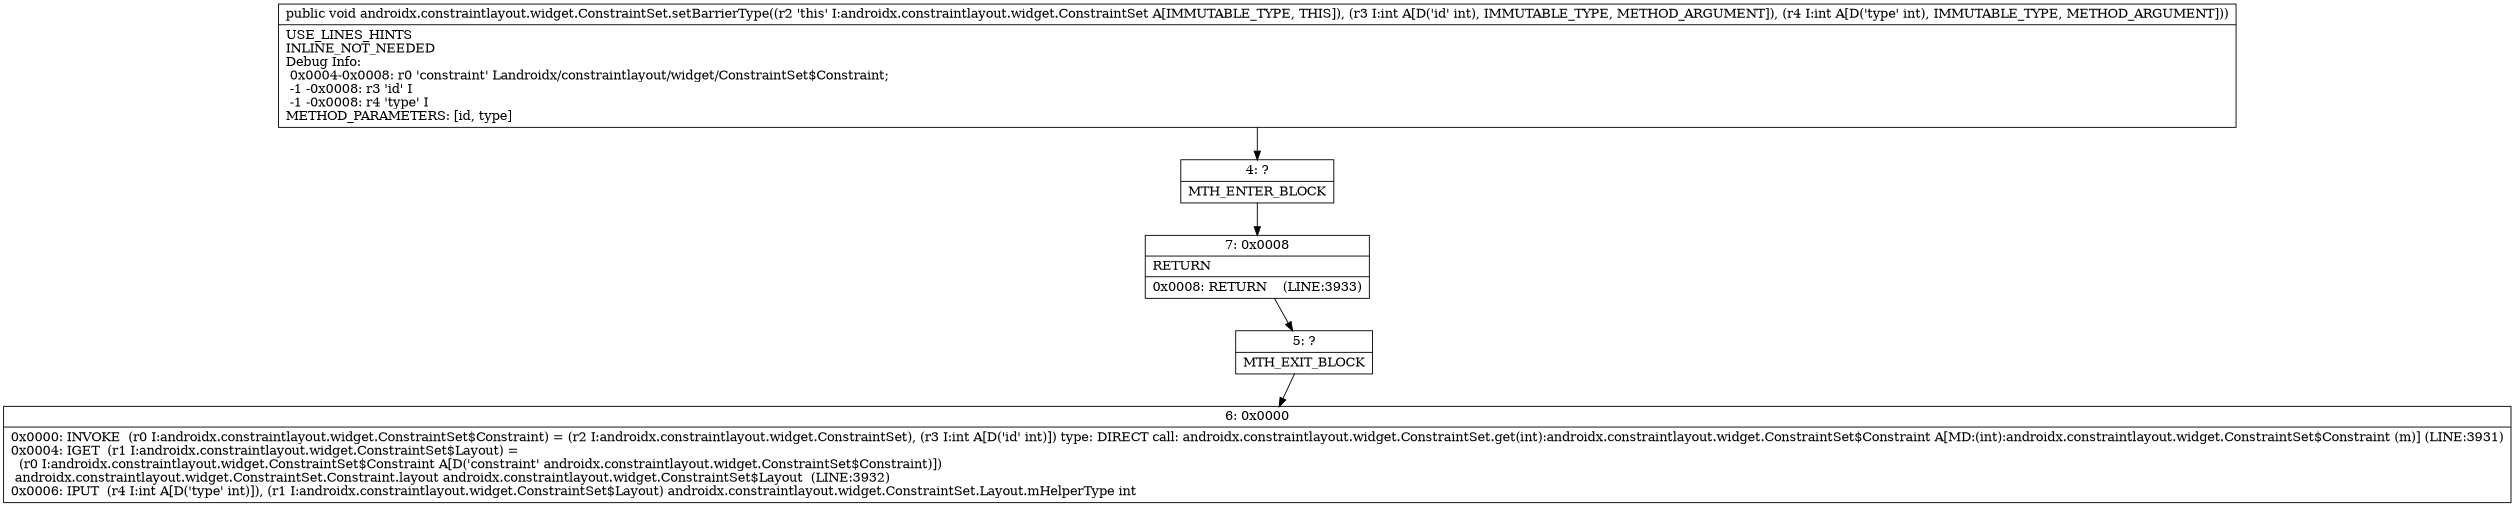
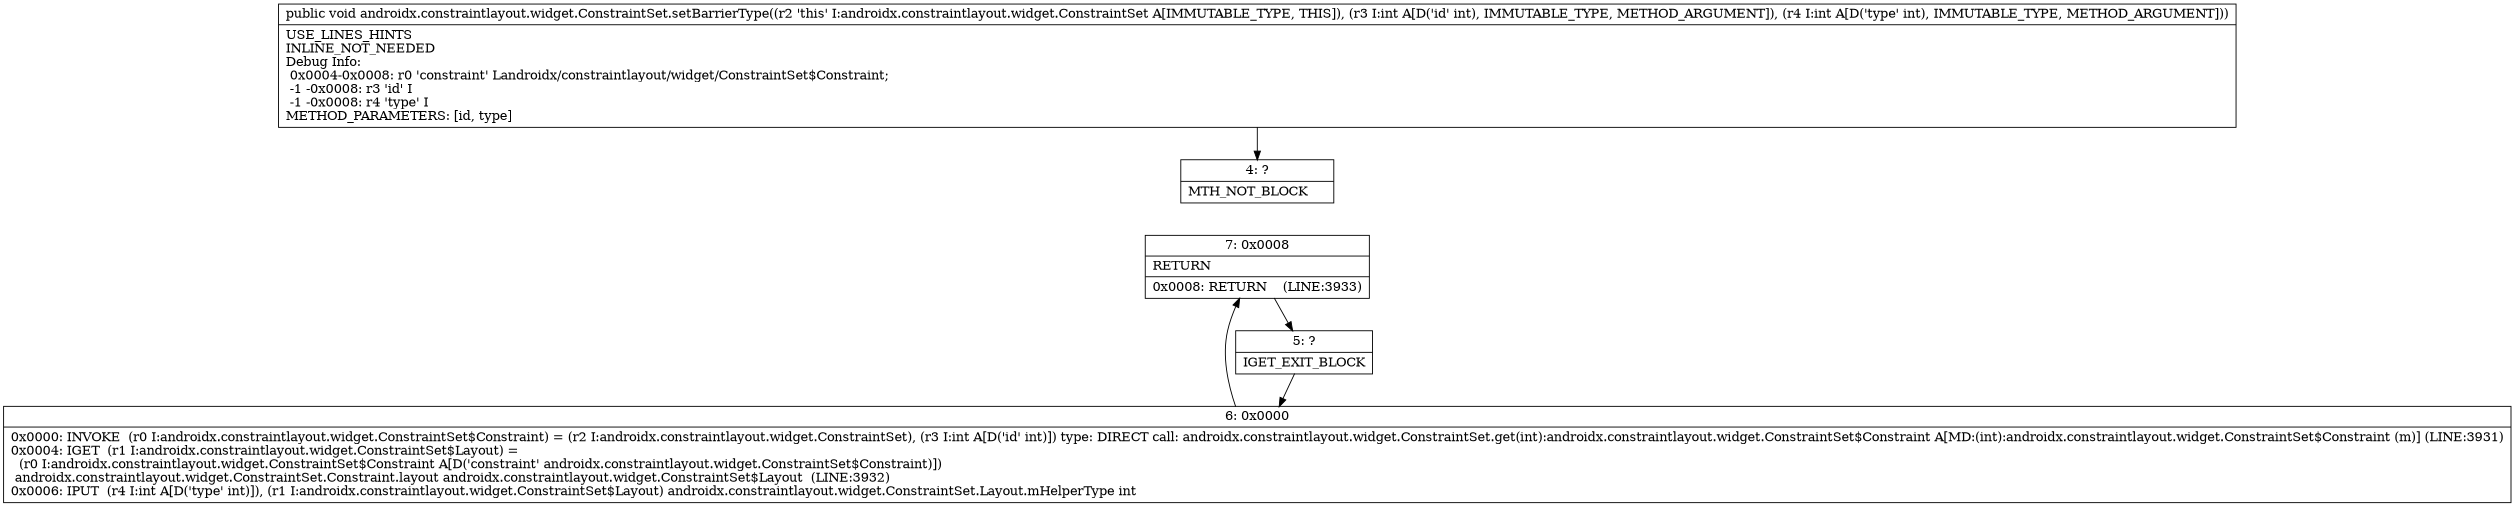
(1257, 192) -> (1248, 192)
(1257, 214) -> (1226, 356)
(1304, 363) -> (1304, 363)
